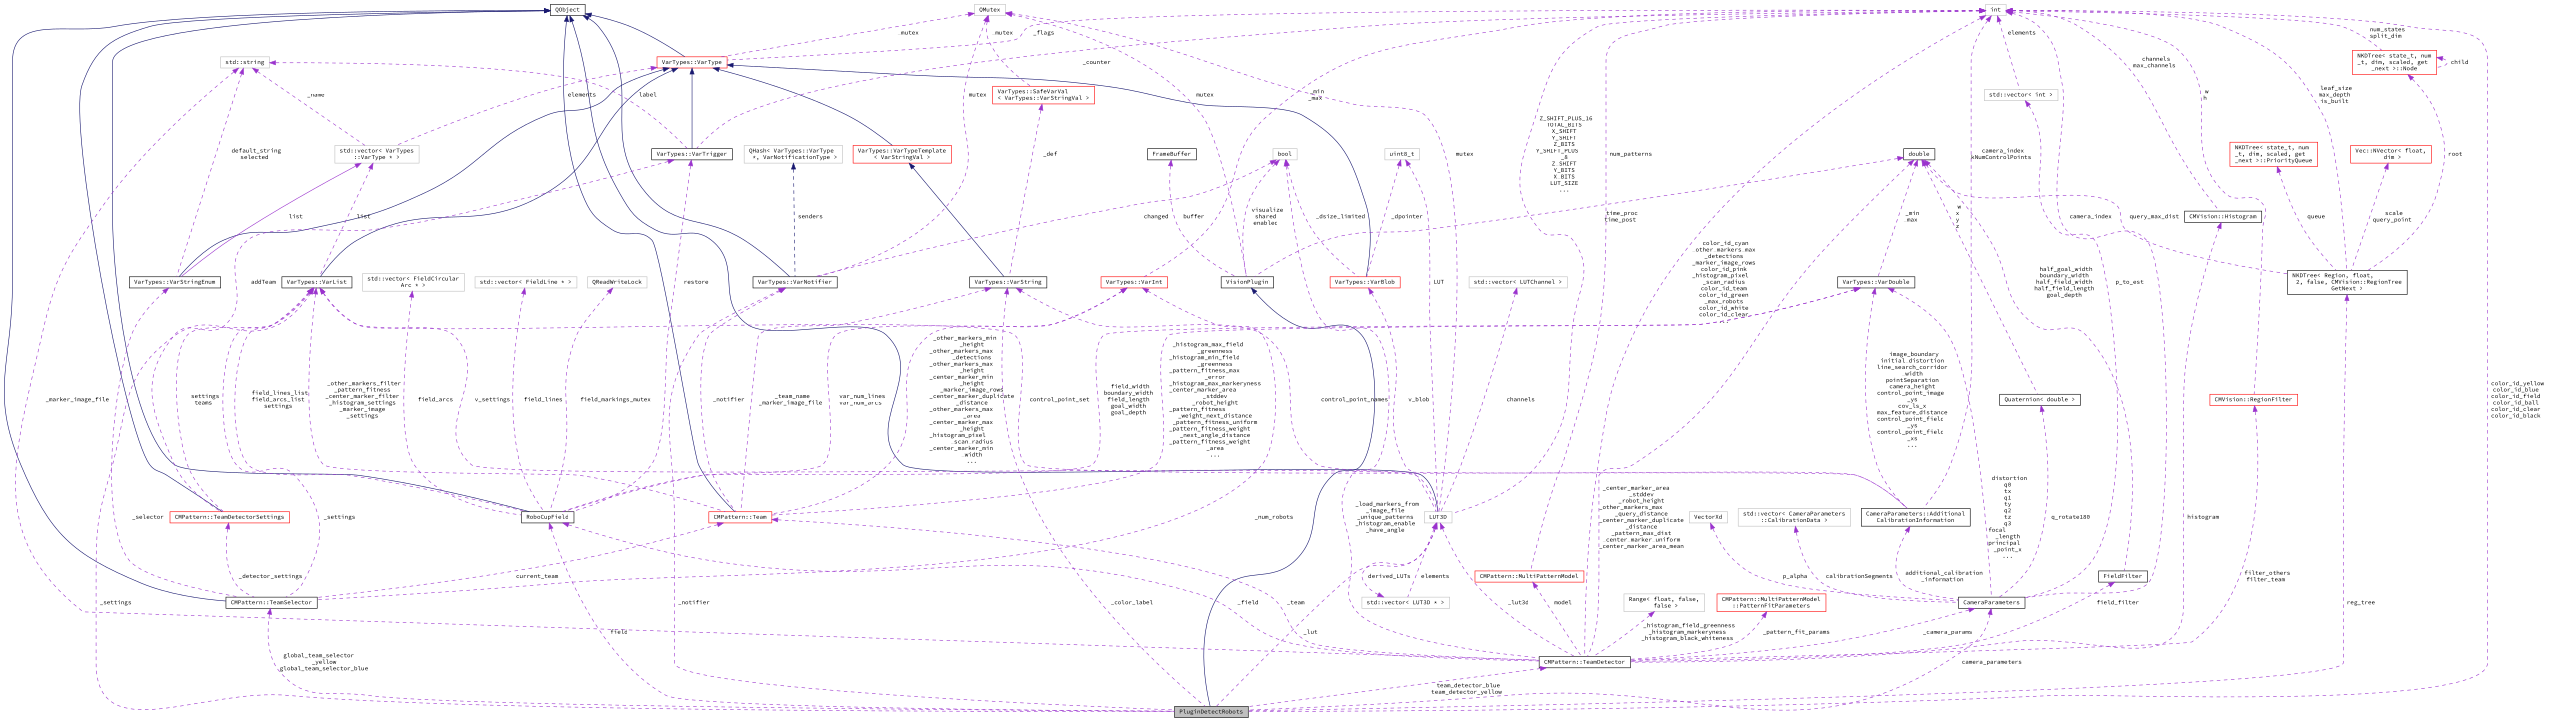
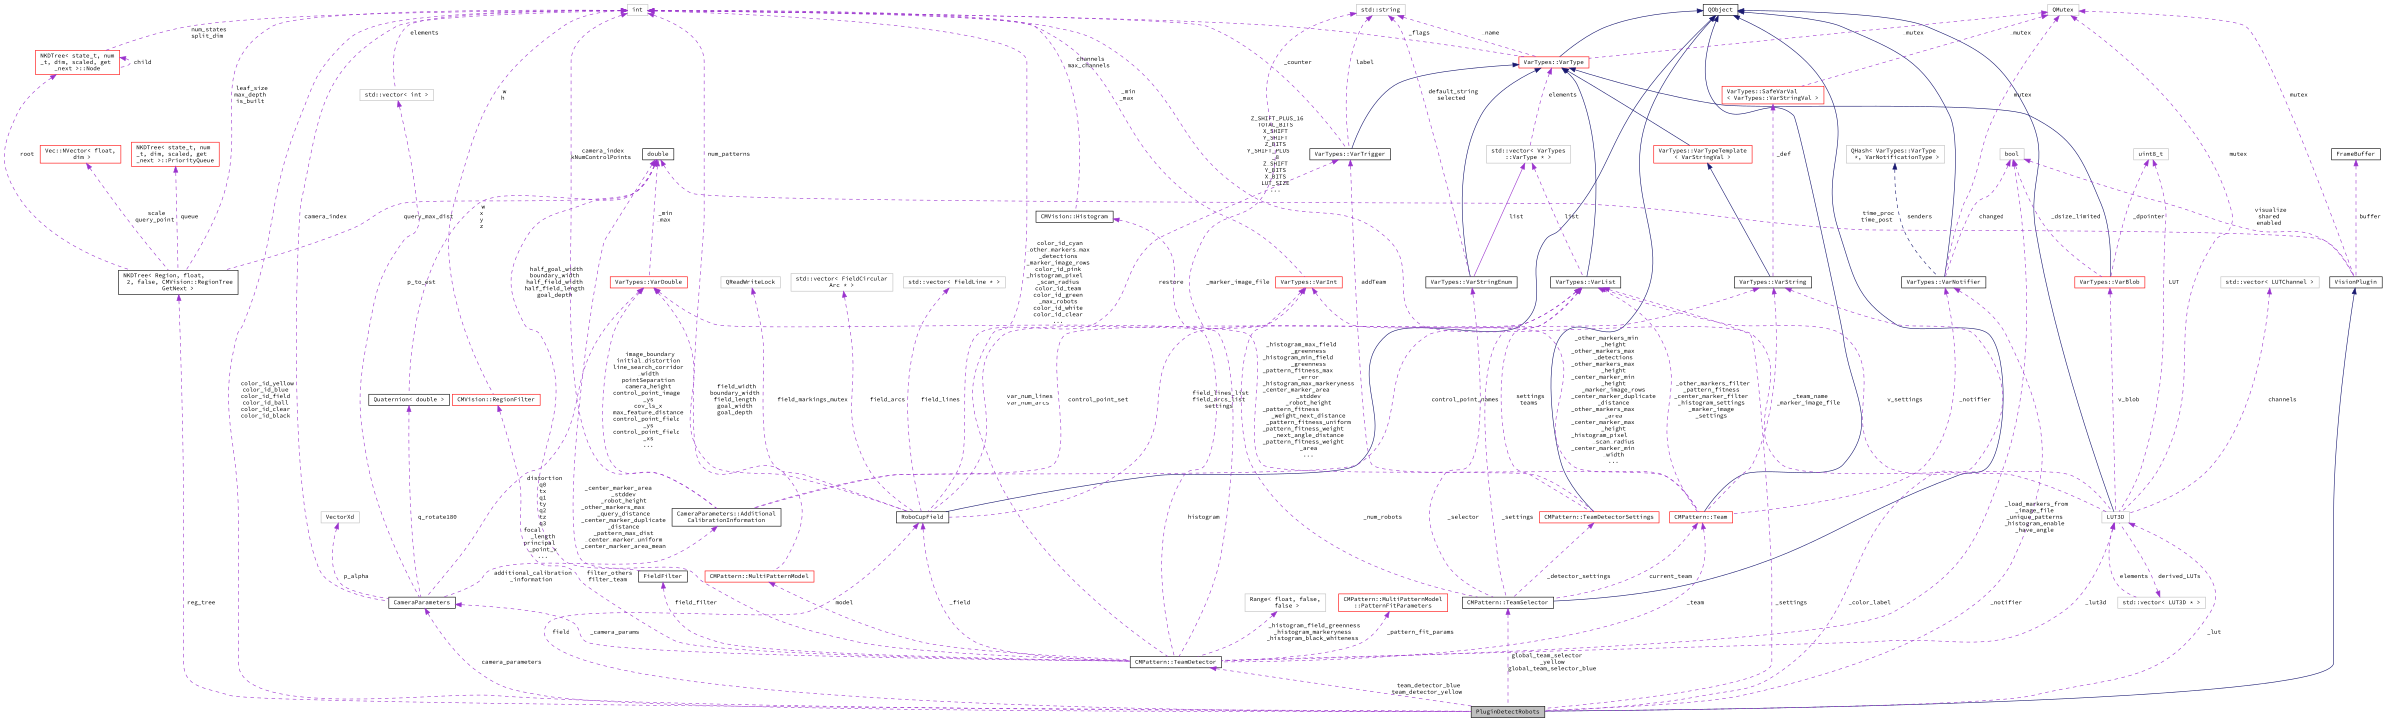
(311, 108) -> (1470, 37)
(1876, 282) -> (649, 282)
(1794, 517) -> none
